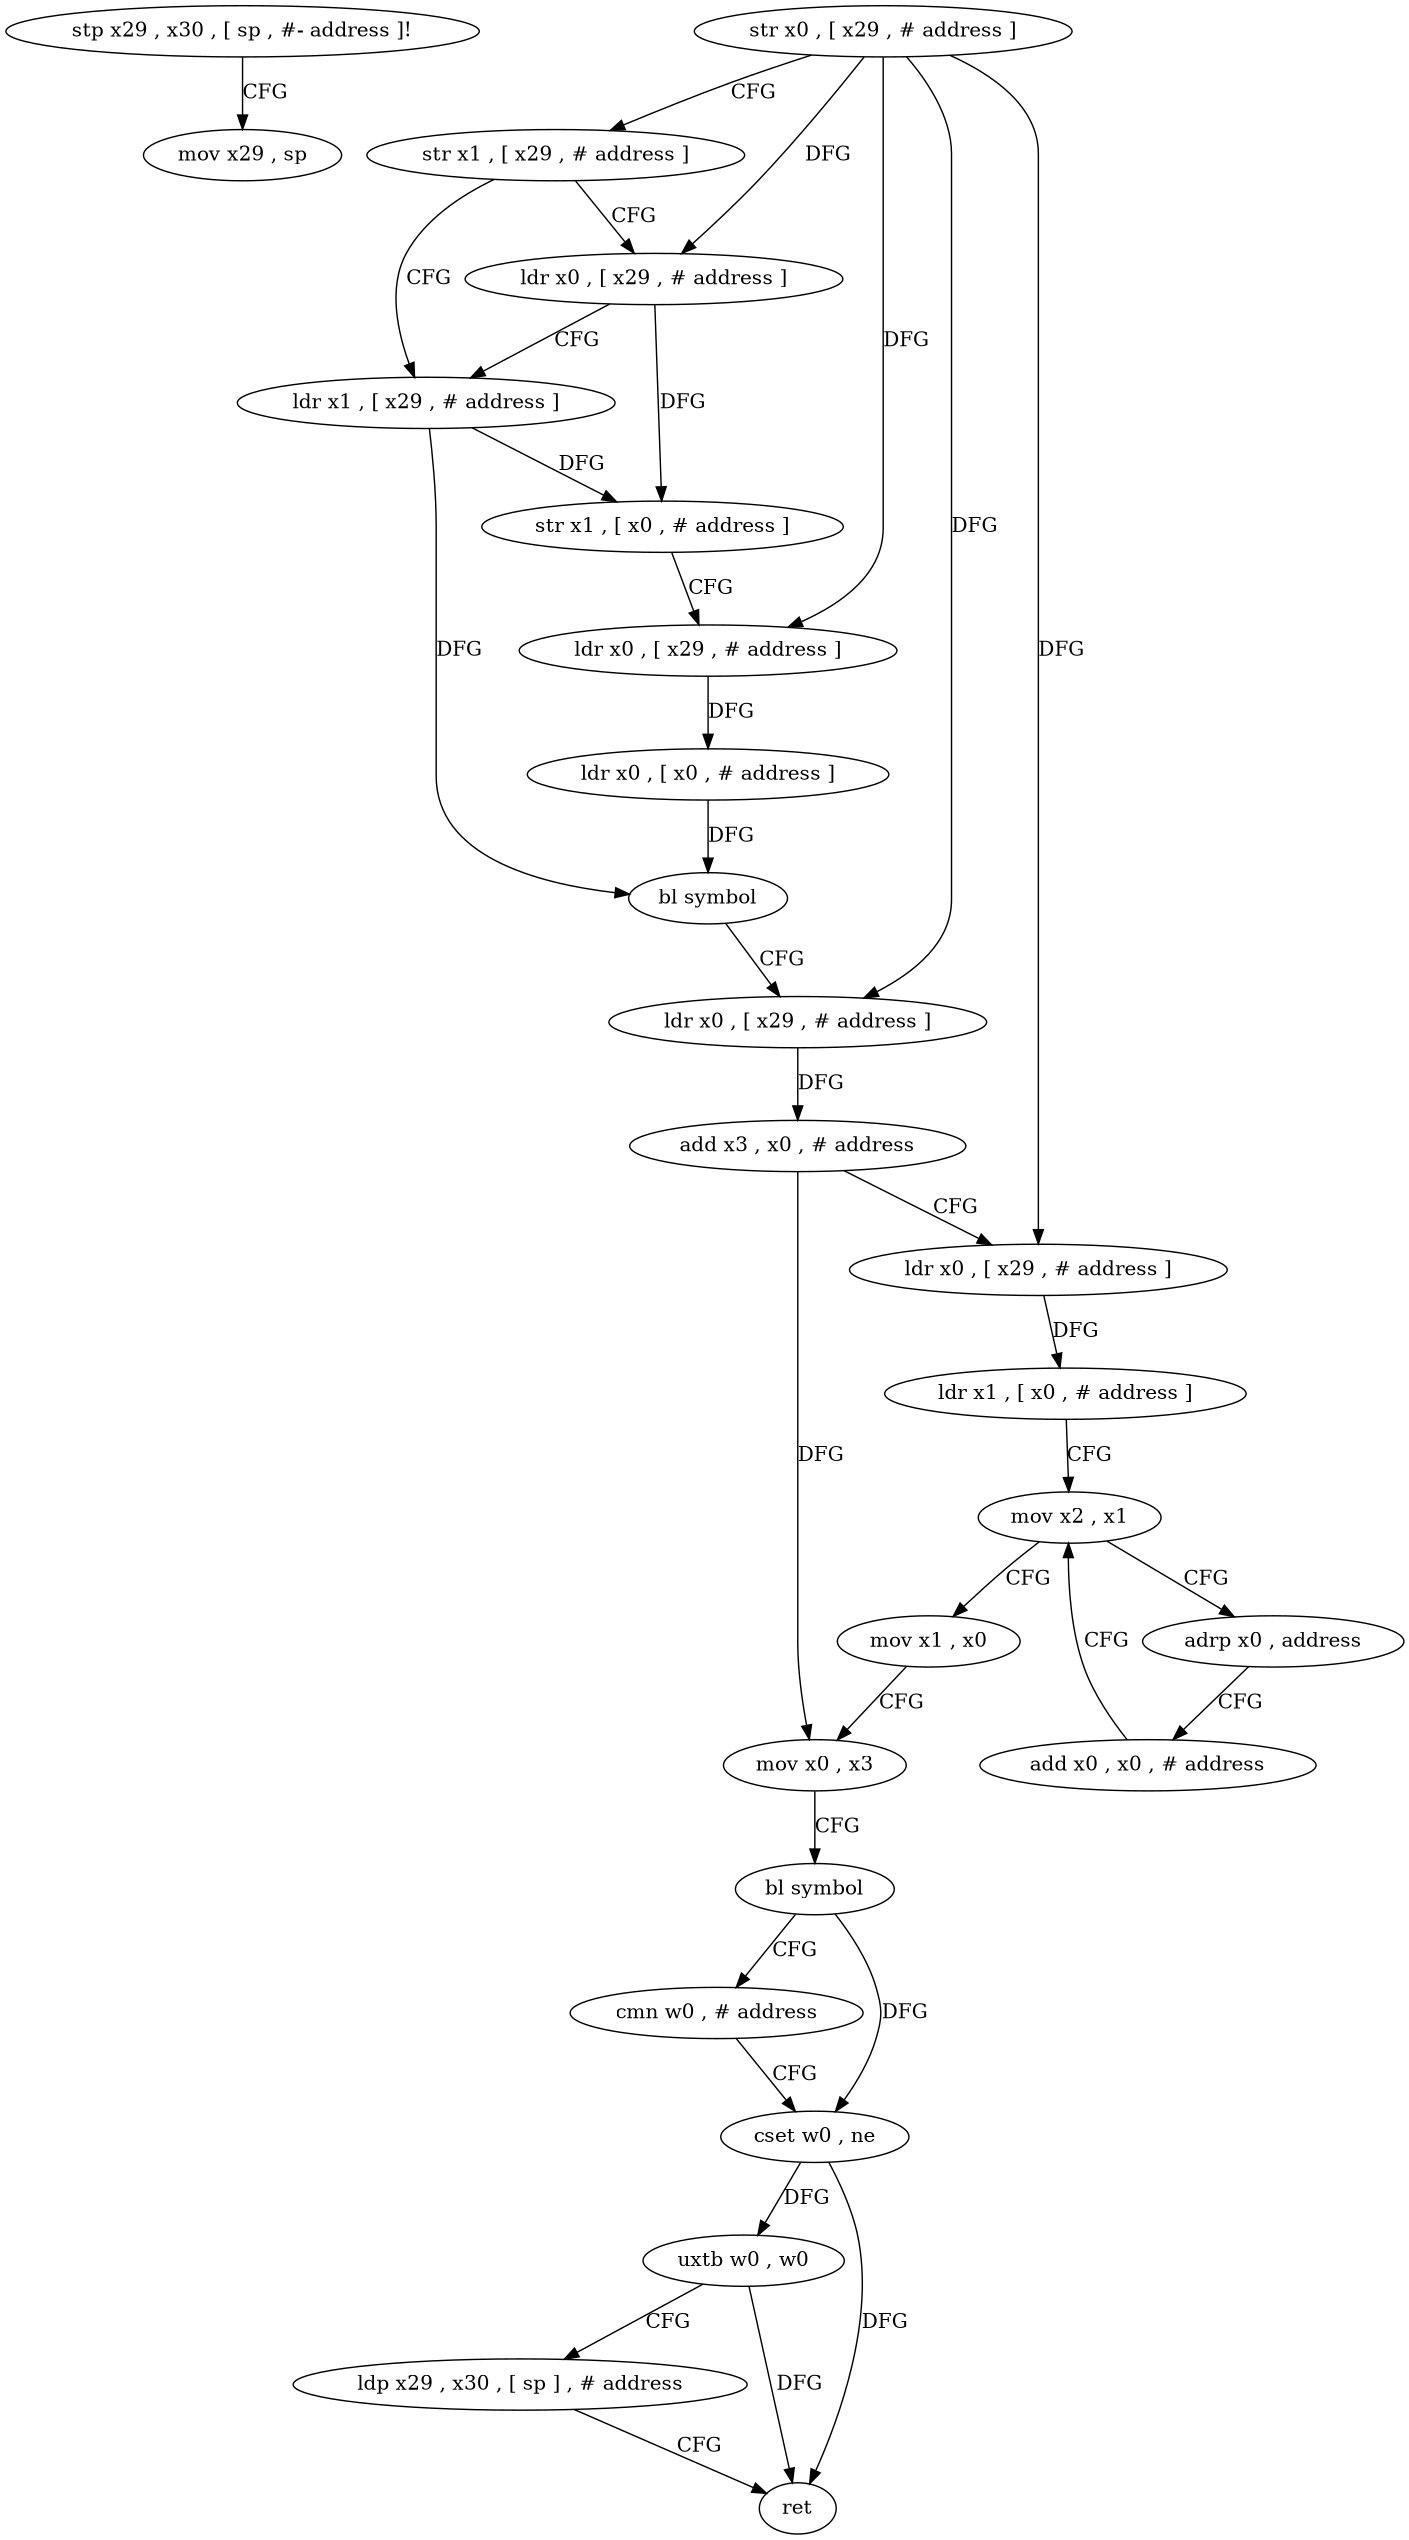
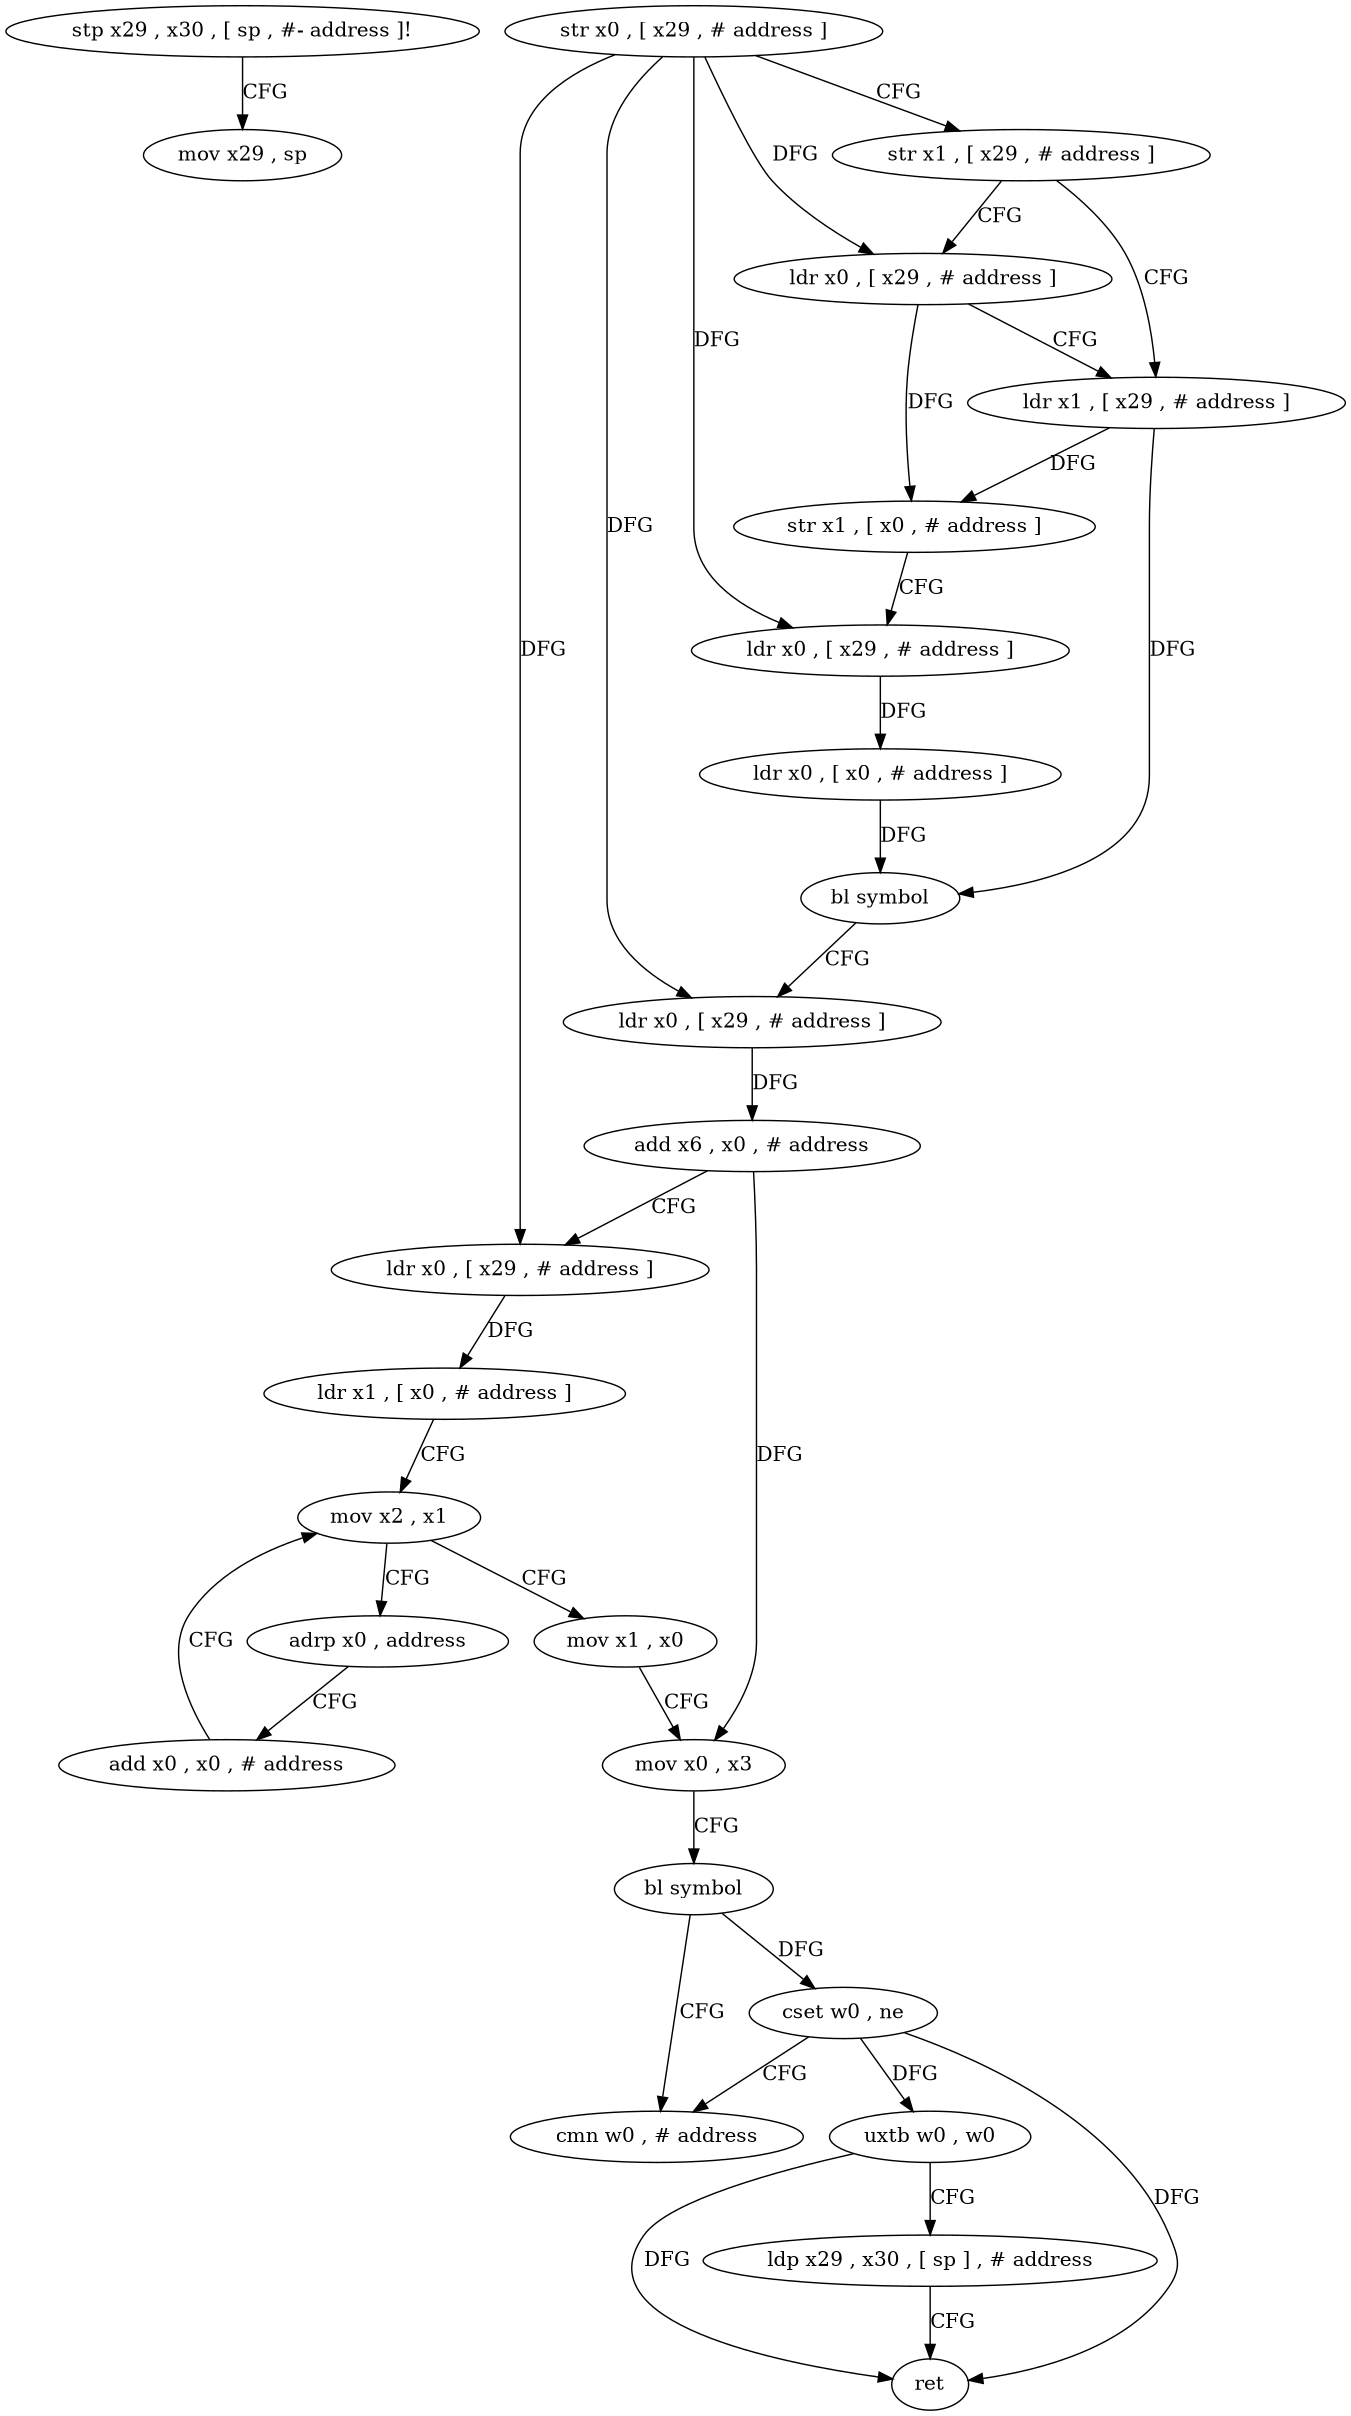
(798, 1146) -> (752, 1146)
(761, 2069) -> (757, 2070)
